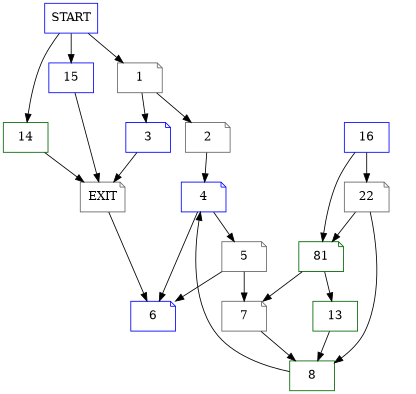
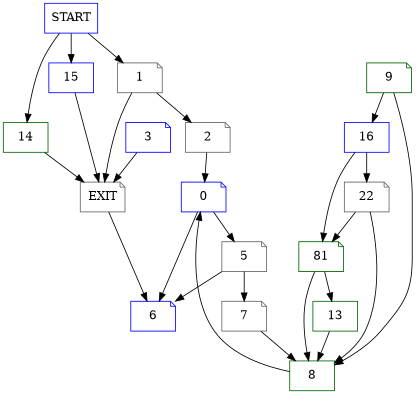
none -> (389, 78)
(143, 104) -> (115, 132)
(204, 197) -> (204, 197)
(286, 284) -> (304, 311)
